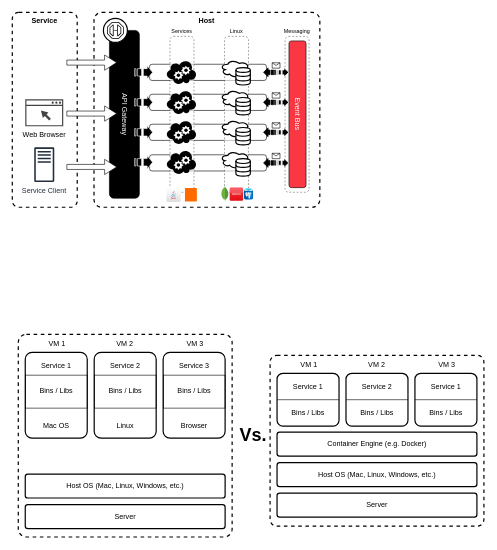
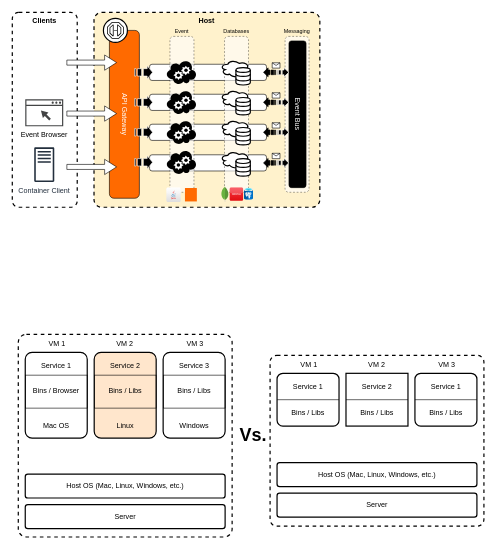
(45, 21) -> (45, 21)
(207, 21) -> (207, 21)
(182, 32) -> (182, 32)
(237, 32) -> (237, 35)
(125, 114) -> (125, 114)
(298, 114) -> (298, 114)
(44, 135) -> (44, 135)
(44, 191) -> (44, 191)
(125, 395) -> (125, 395)
(56, 396) -> (56, 396)
(194, 396) -> (194, 396)
(377, 400) -> (377, 400)
(377, 444) -> none
